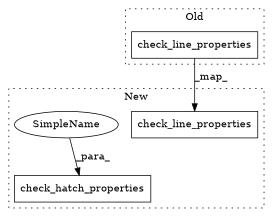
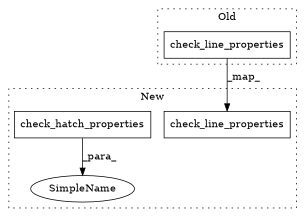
(74, 153) -> (83, 153)
